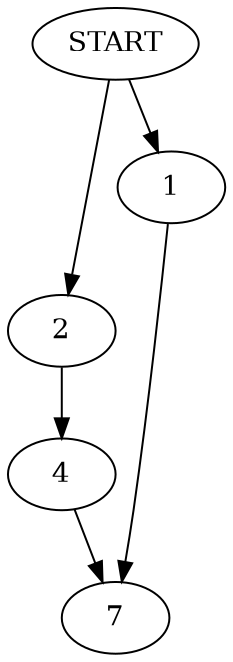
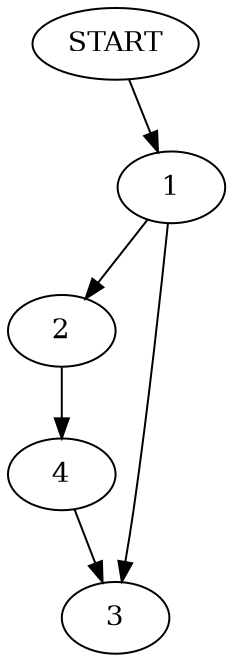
(91, 177) -> (123, 251)
(116, 618) -> (116, 618)
